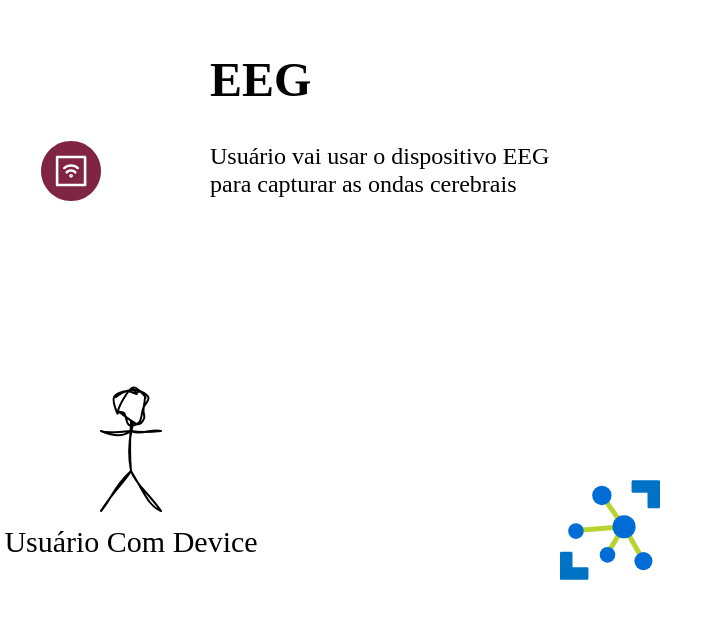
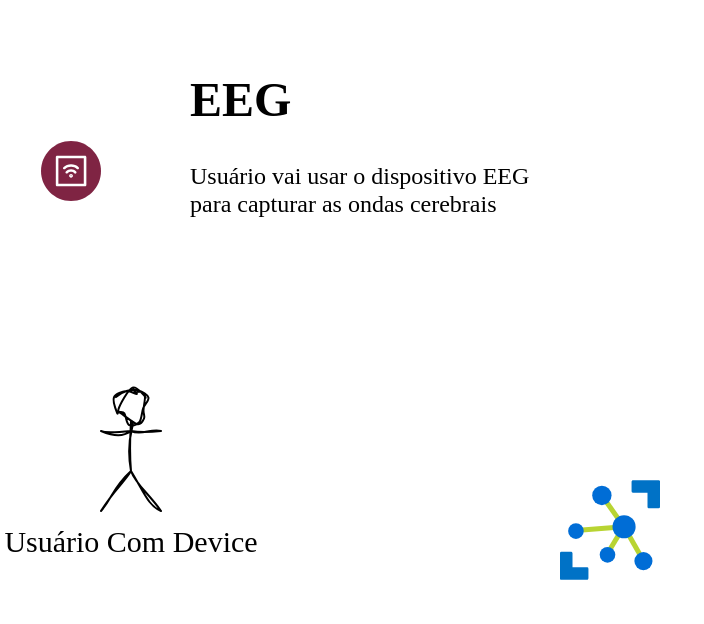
(391, 161) -> (371, 181)
